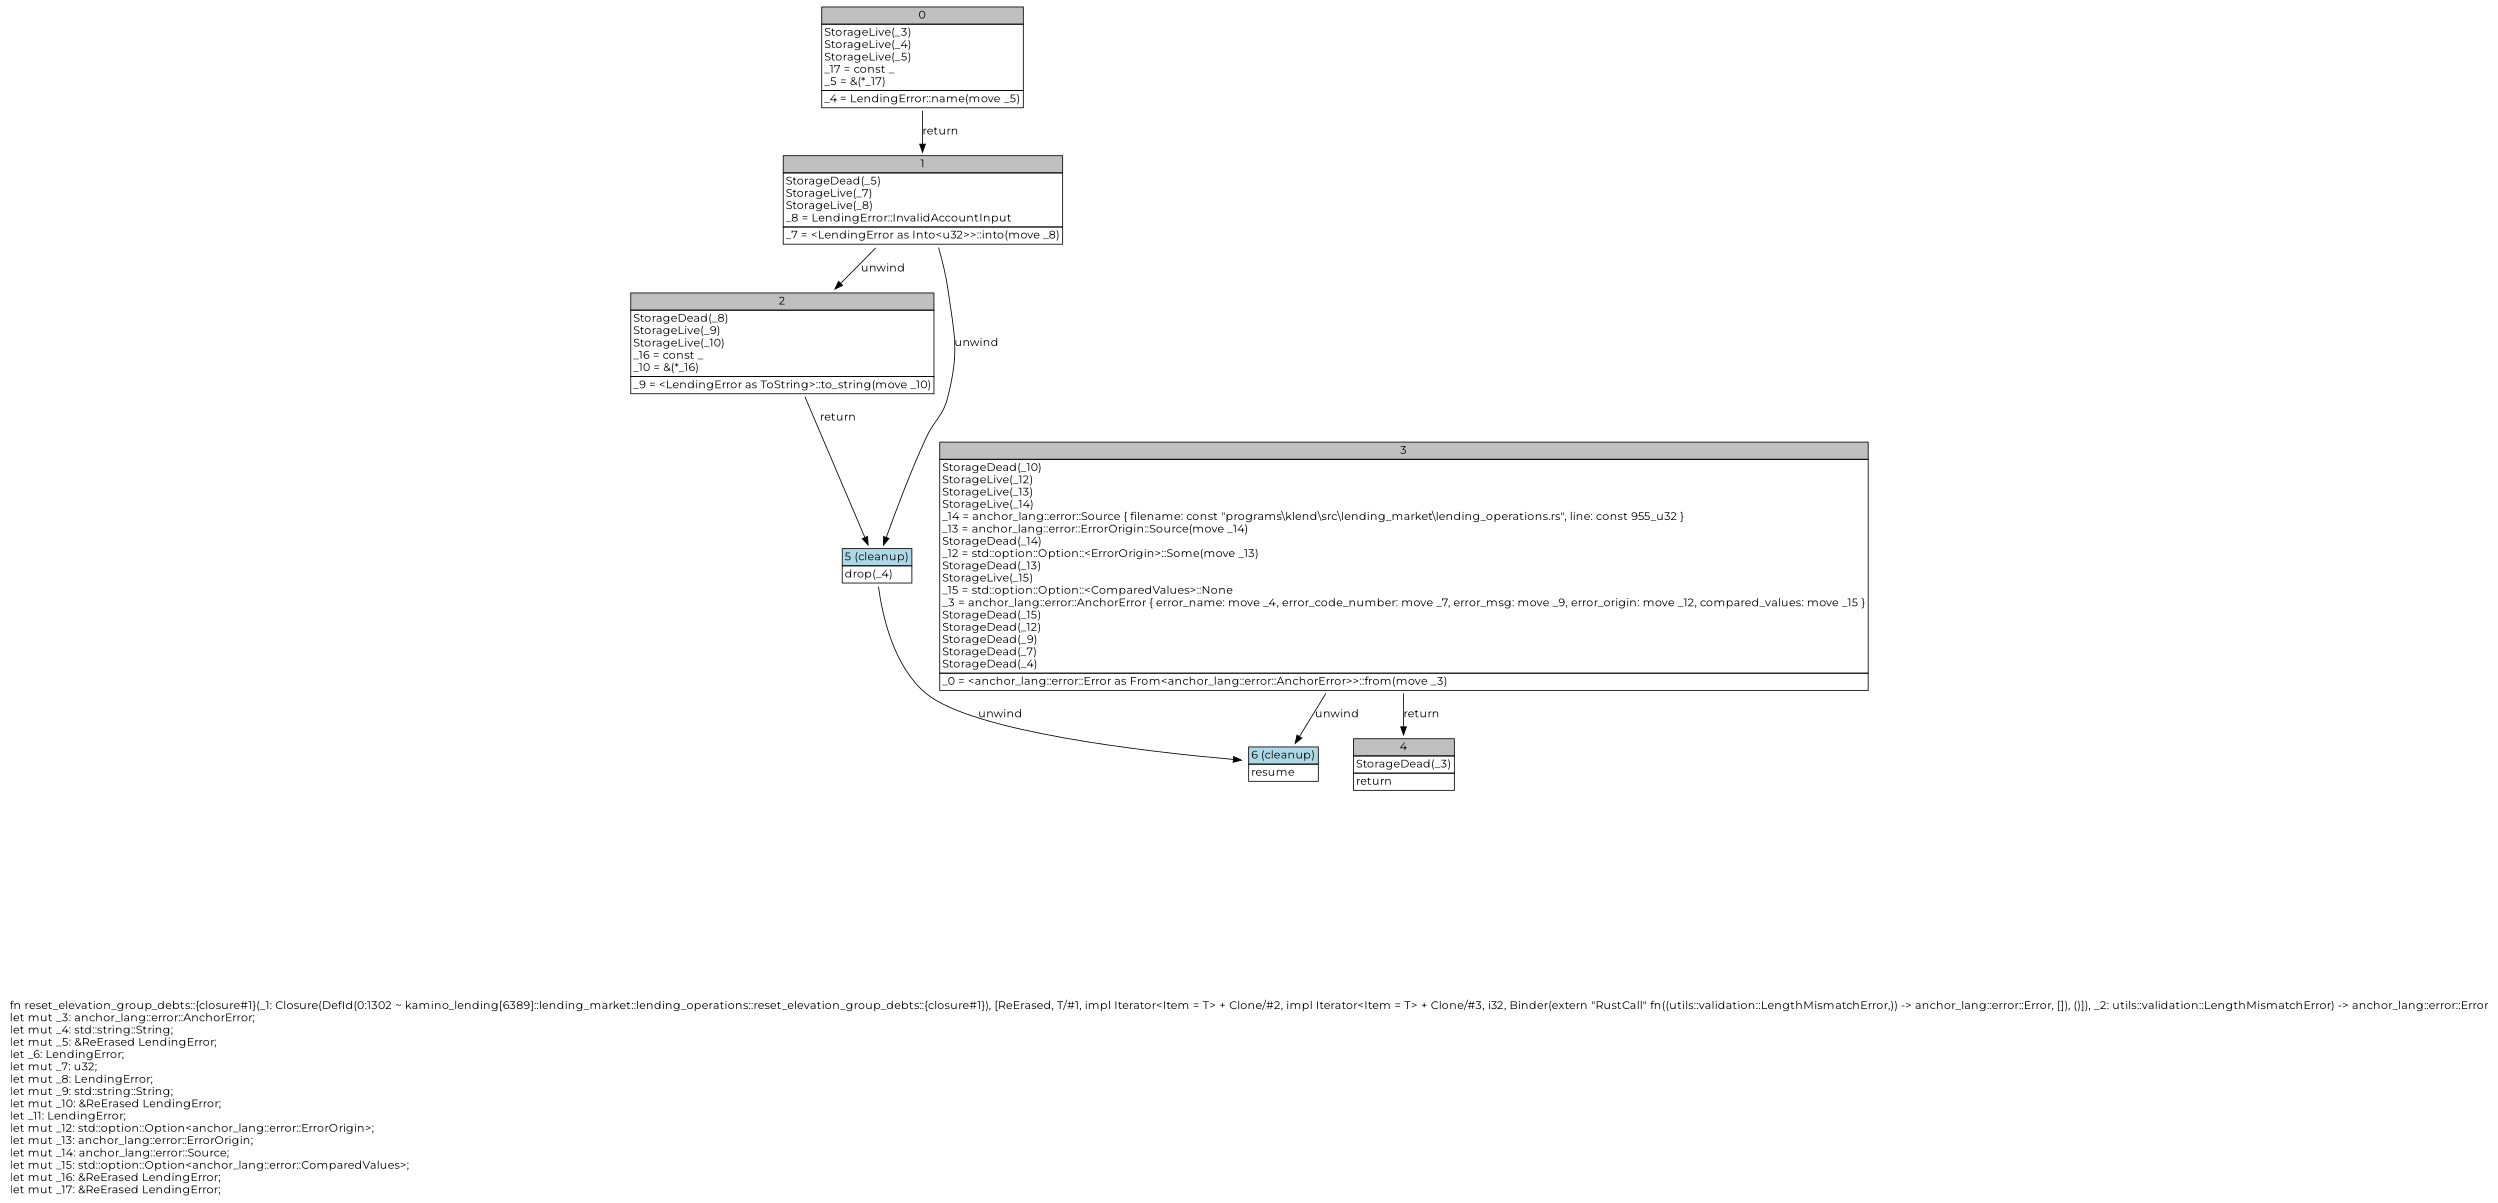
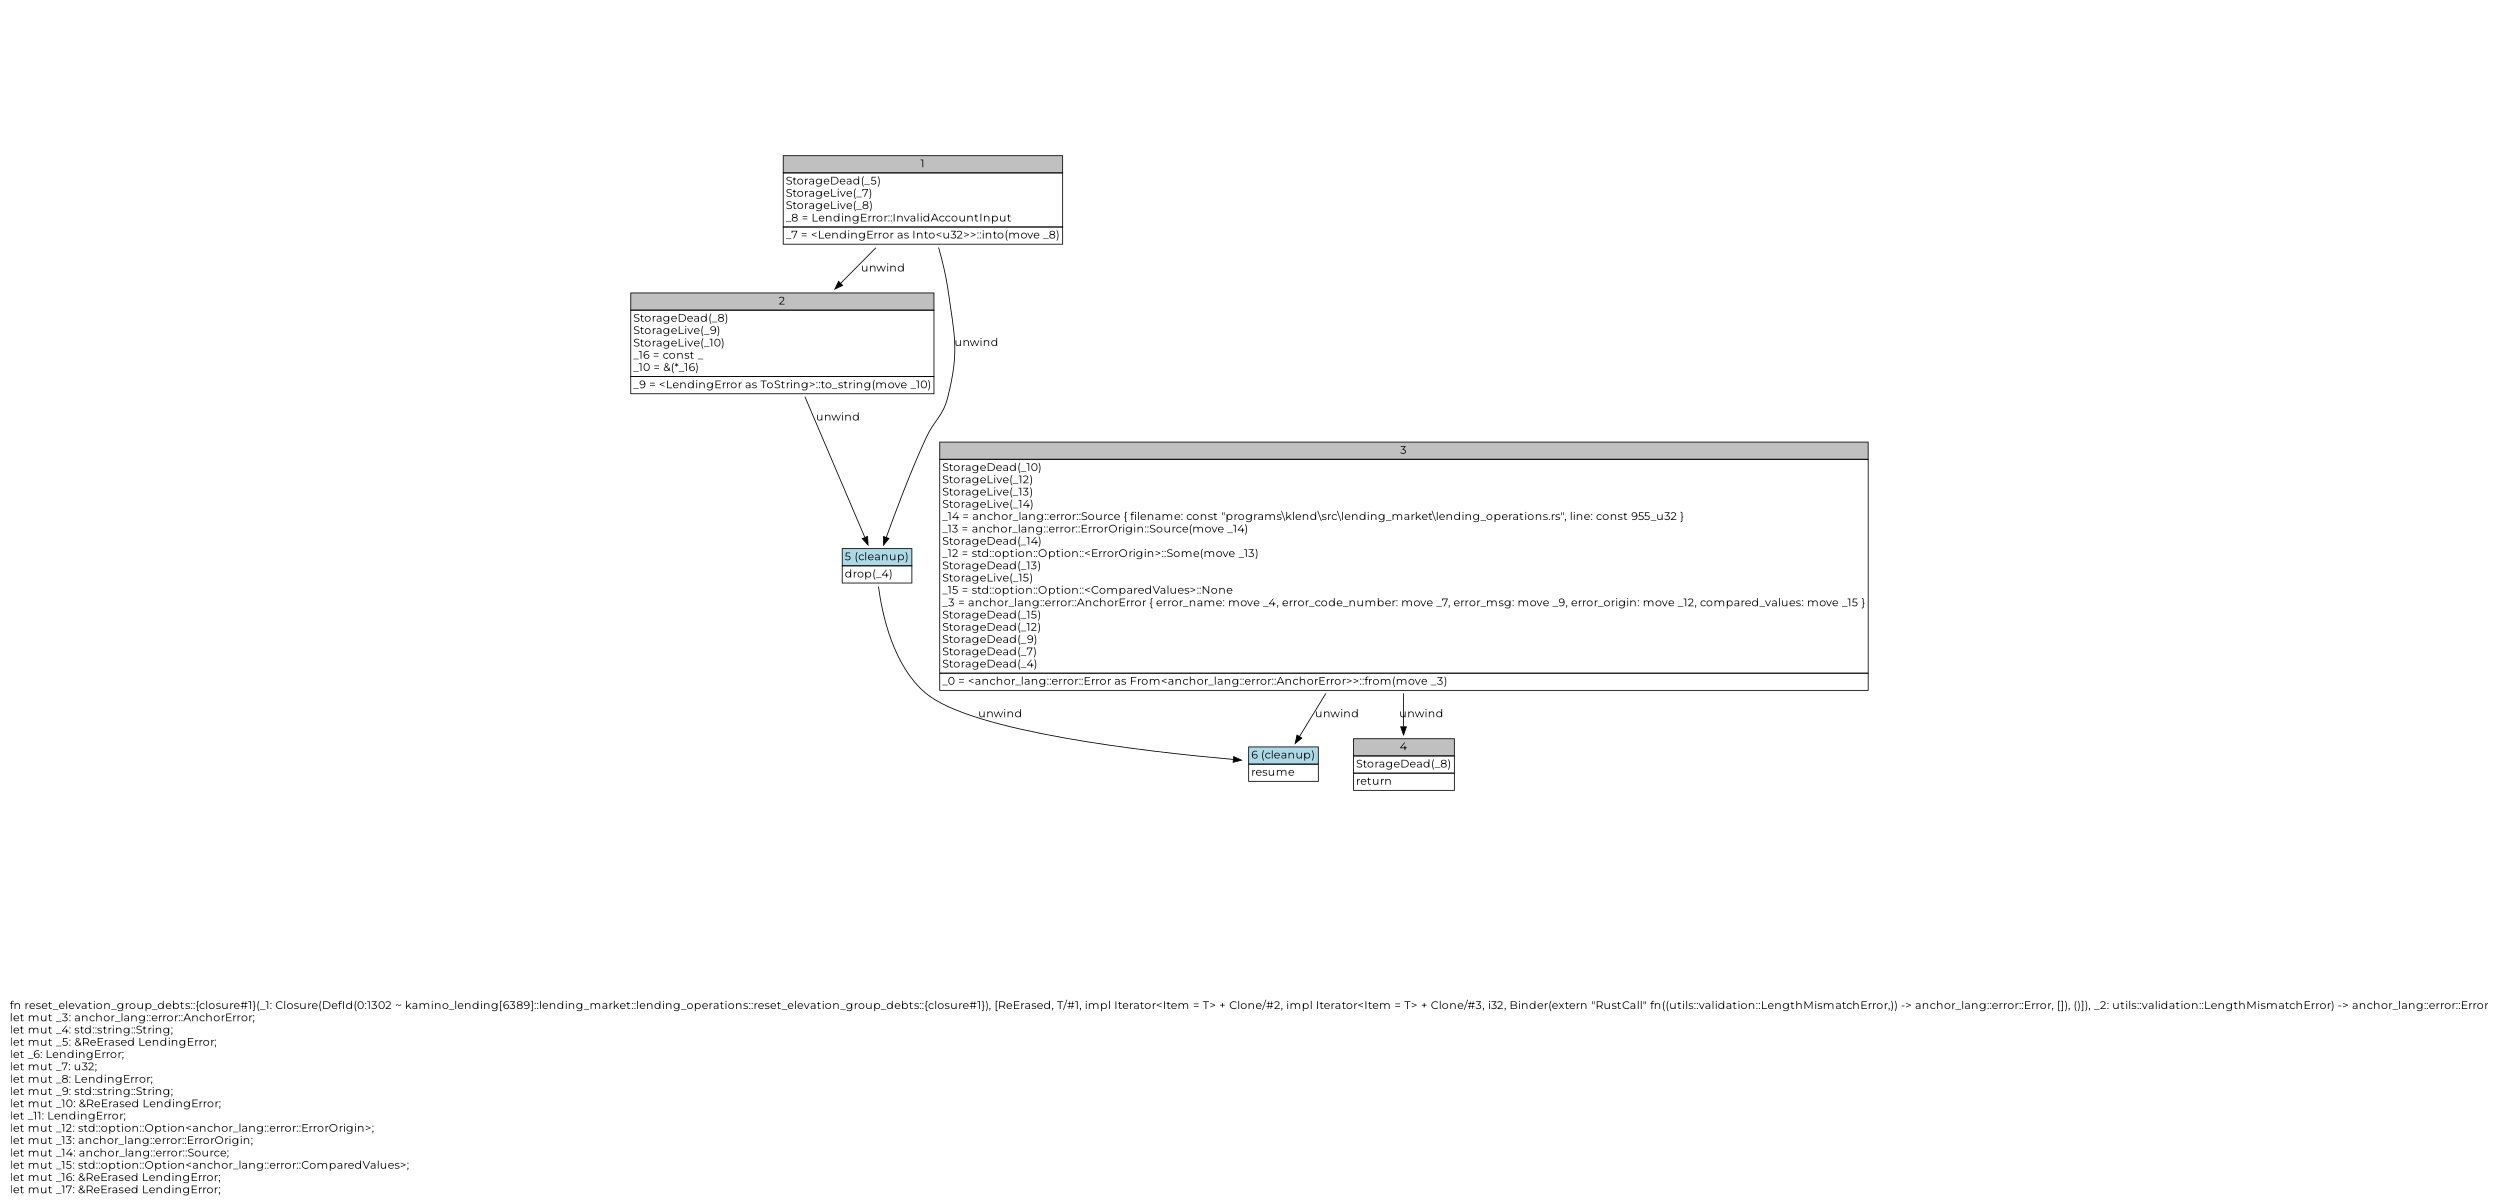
(923, 57) -> none
(838, 418) -> (838, 418)
(1422, 714) -> (1422, 714)
(1404, 764) -> (1404, 764)
